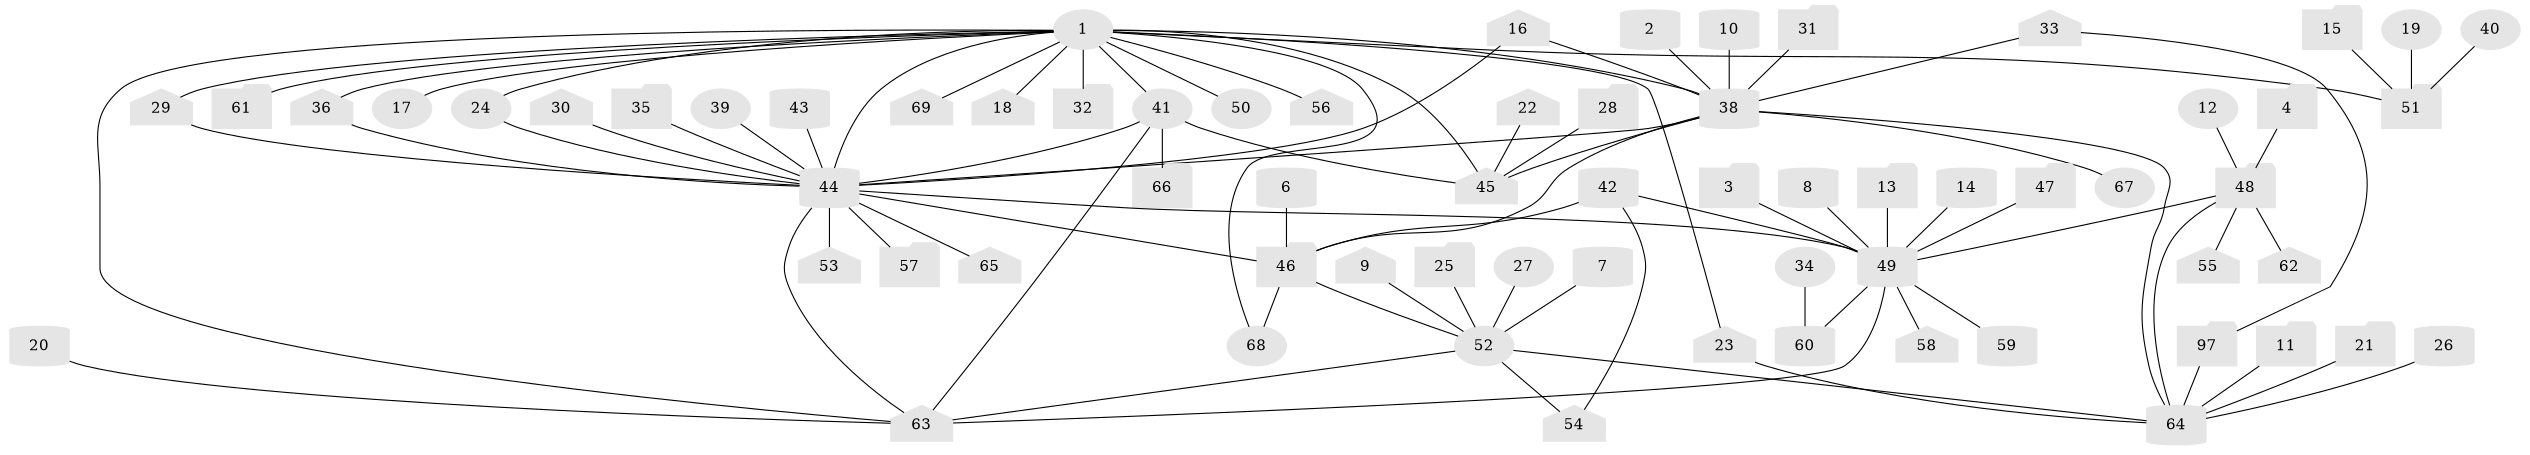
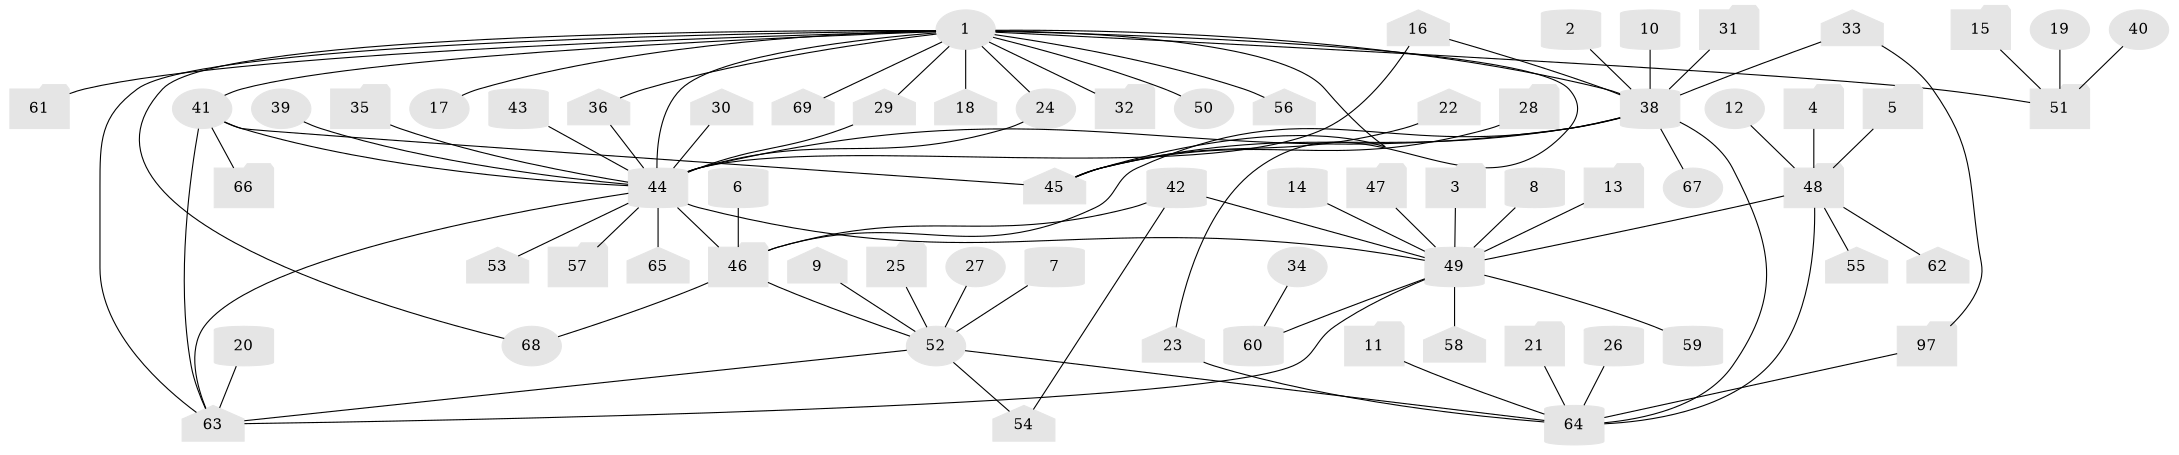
none -> (1893, 109)
